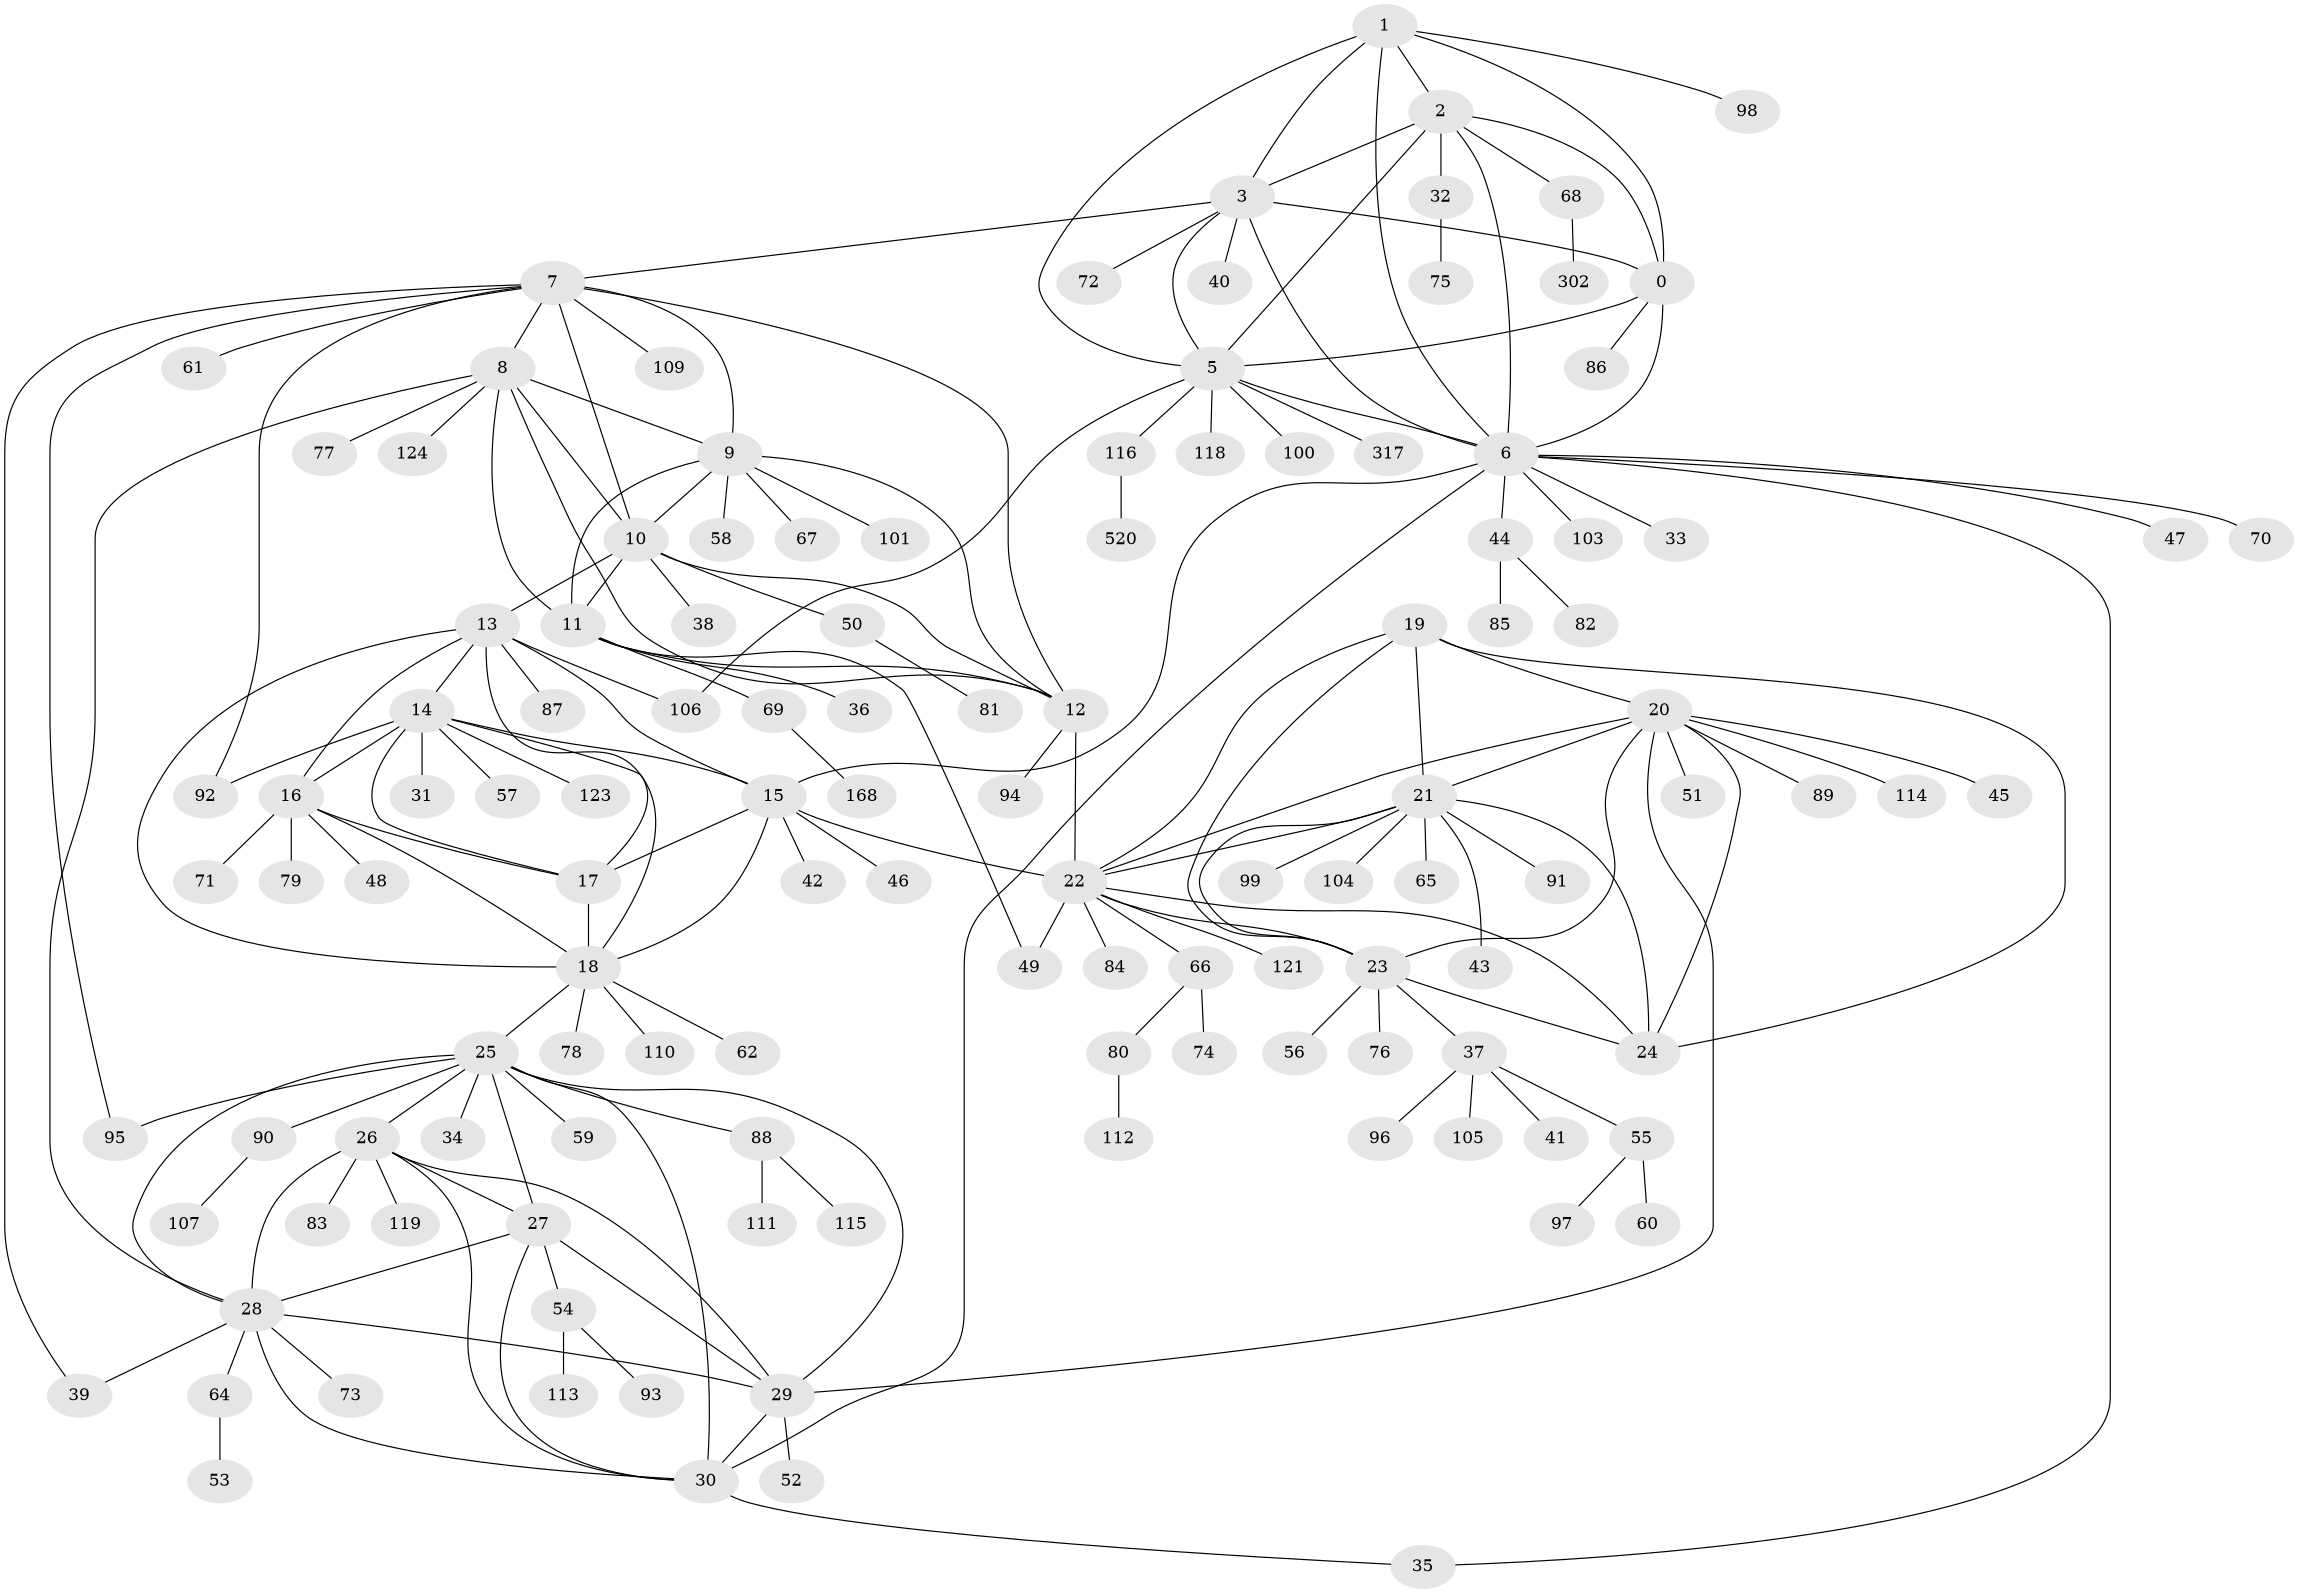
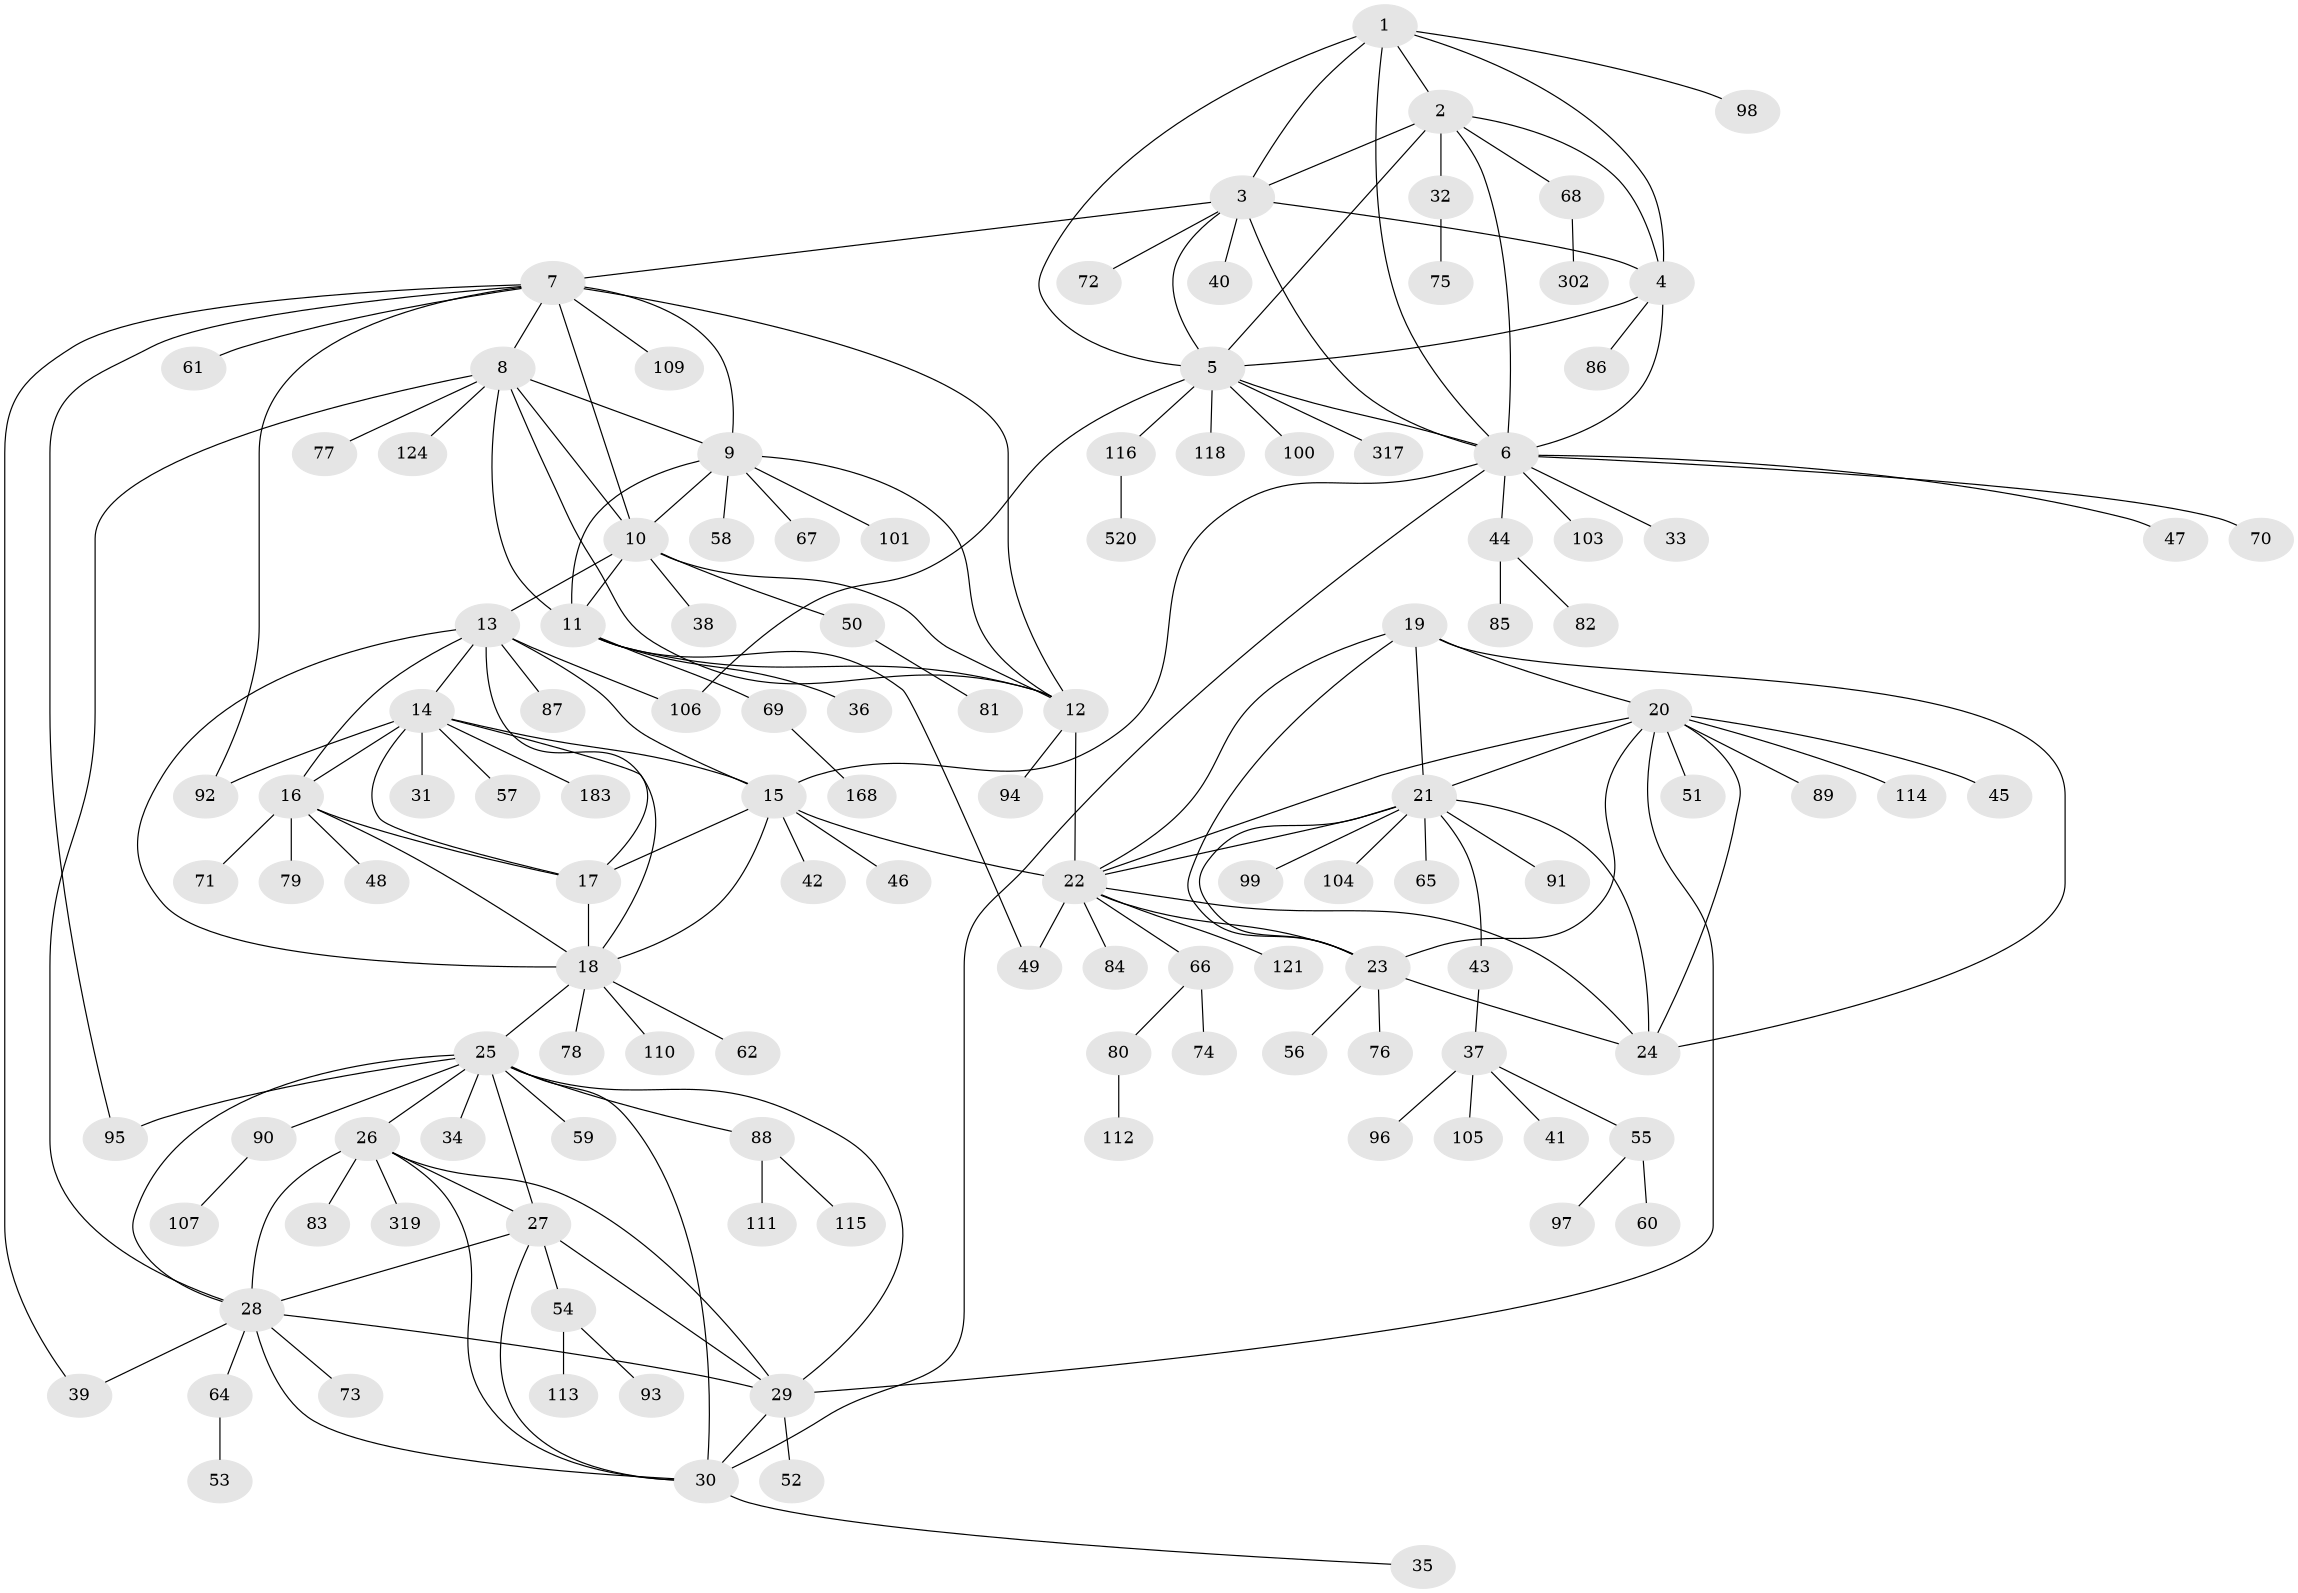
(1662, 283) -> (1662, 283)
(596, 797) -> (596, 797)
(1426, 1011) -> (1477, 1011)
(2110, 1053) -> none
(405, 1225) -> (405, 1225)
